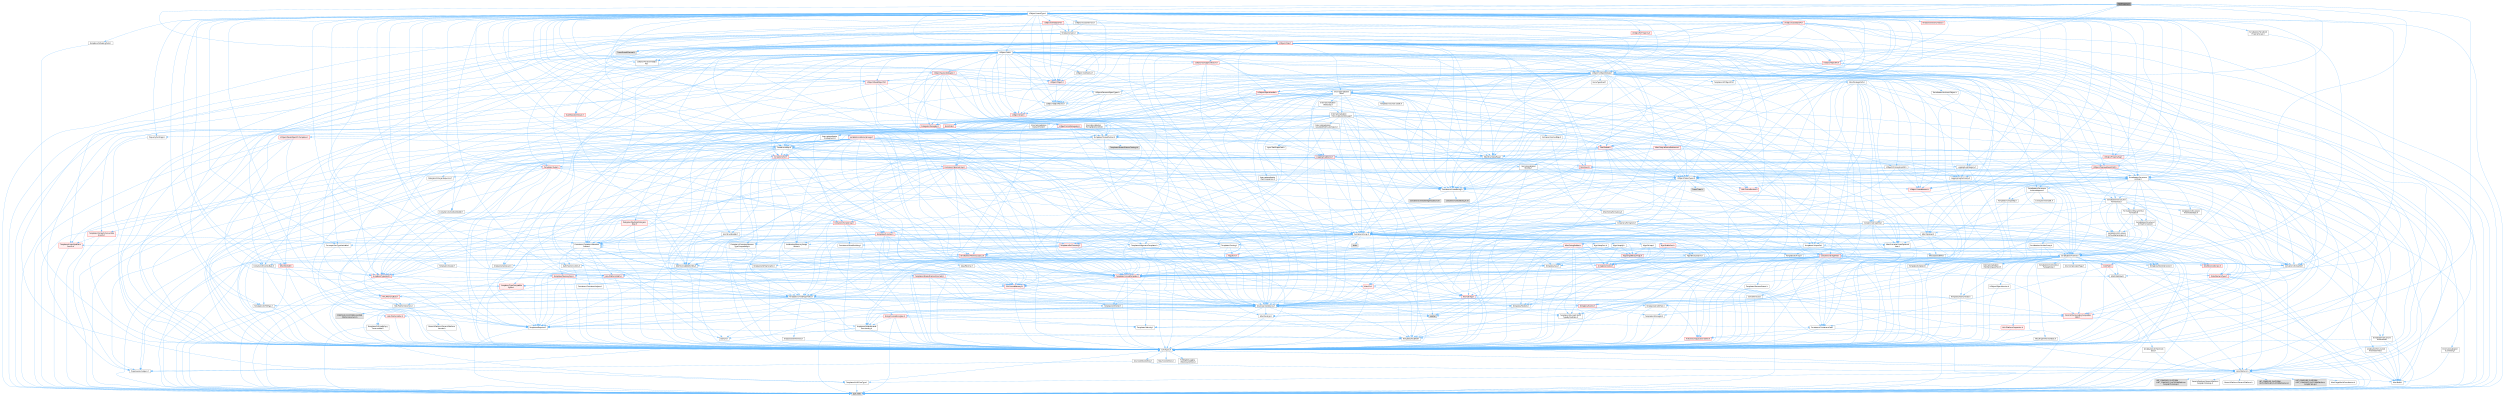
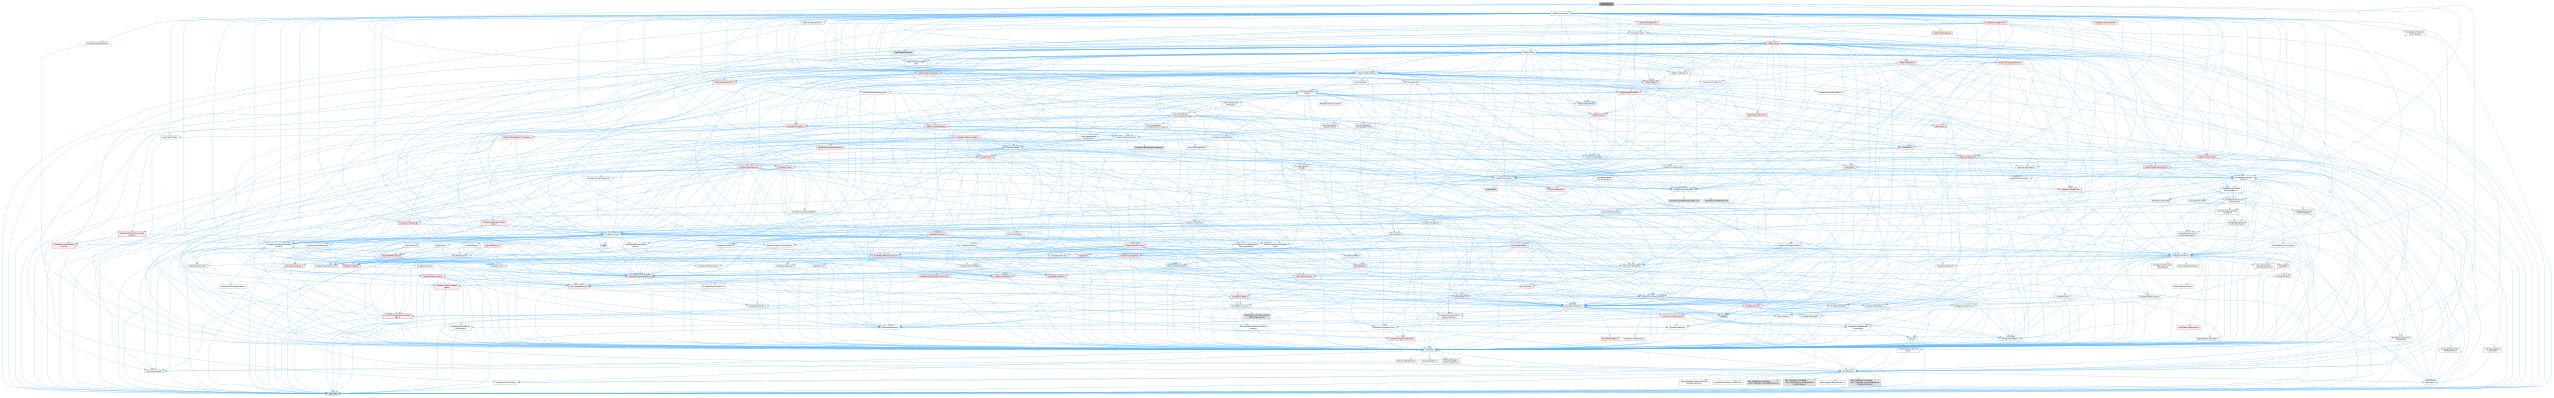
(859, 60) -> (1242, 54)
(500, 170) -> (1303, 186)
